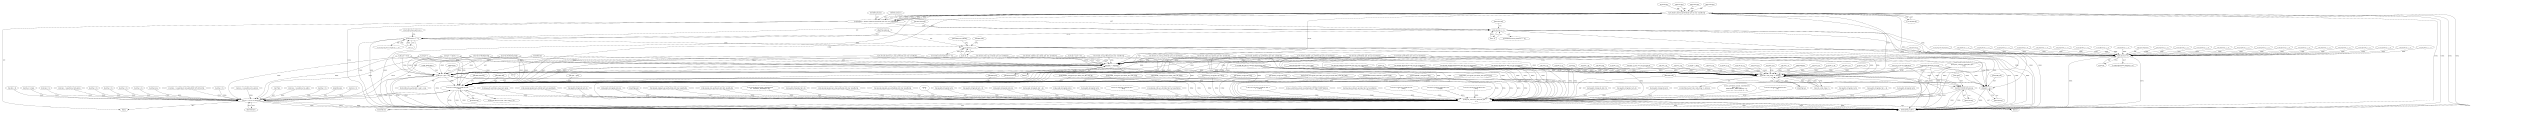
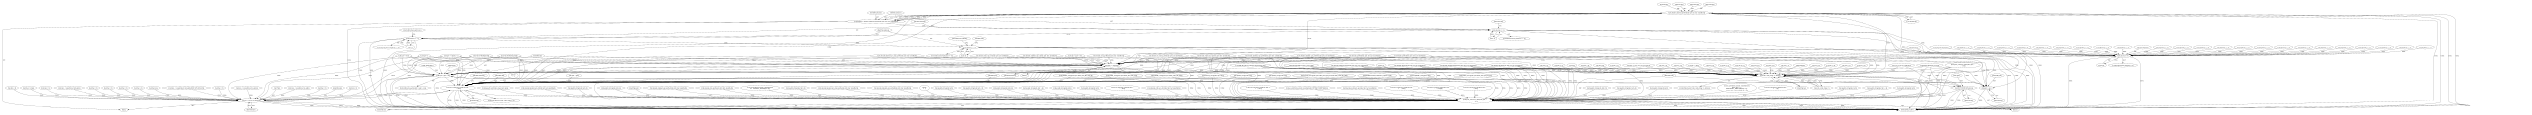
(1875, 73) -> none
